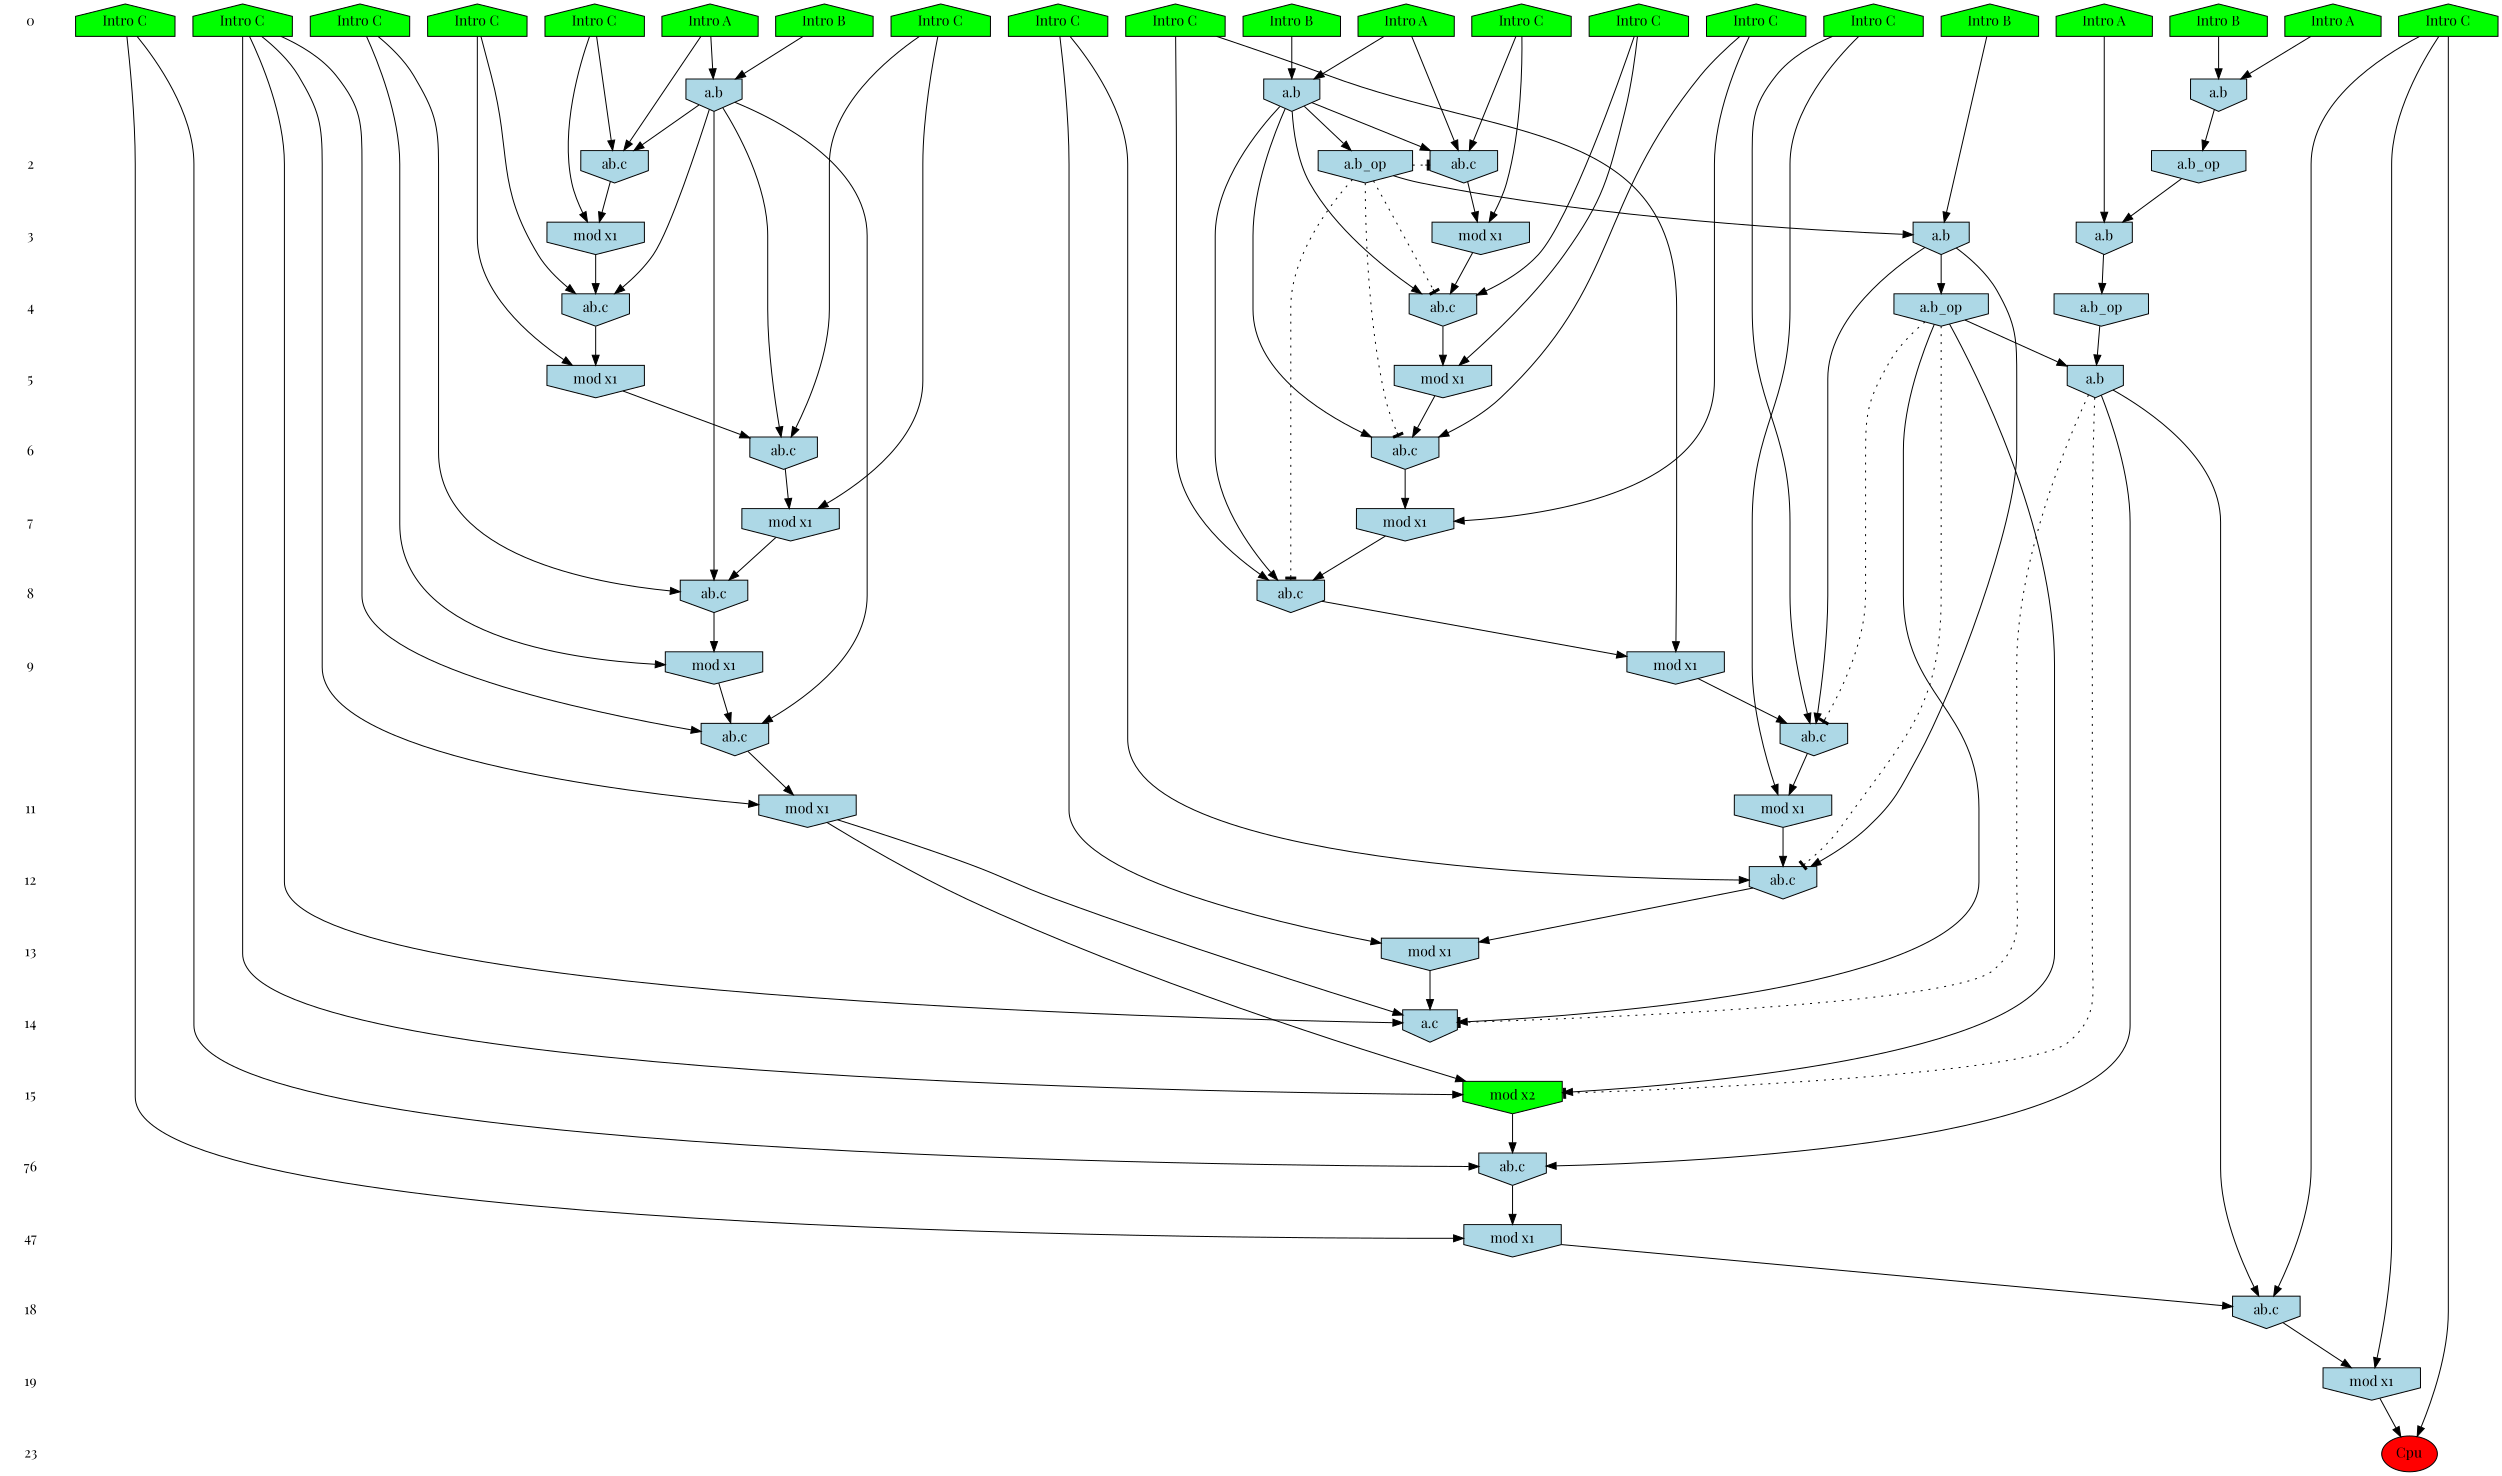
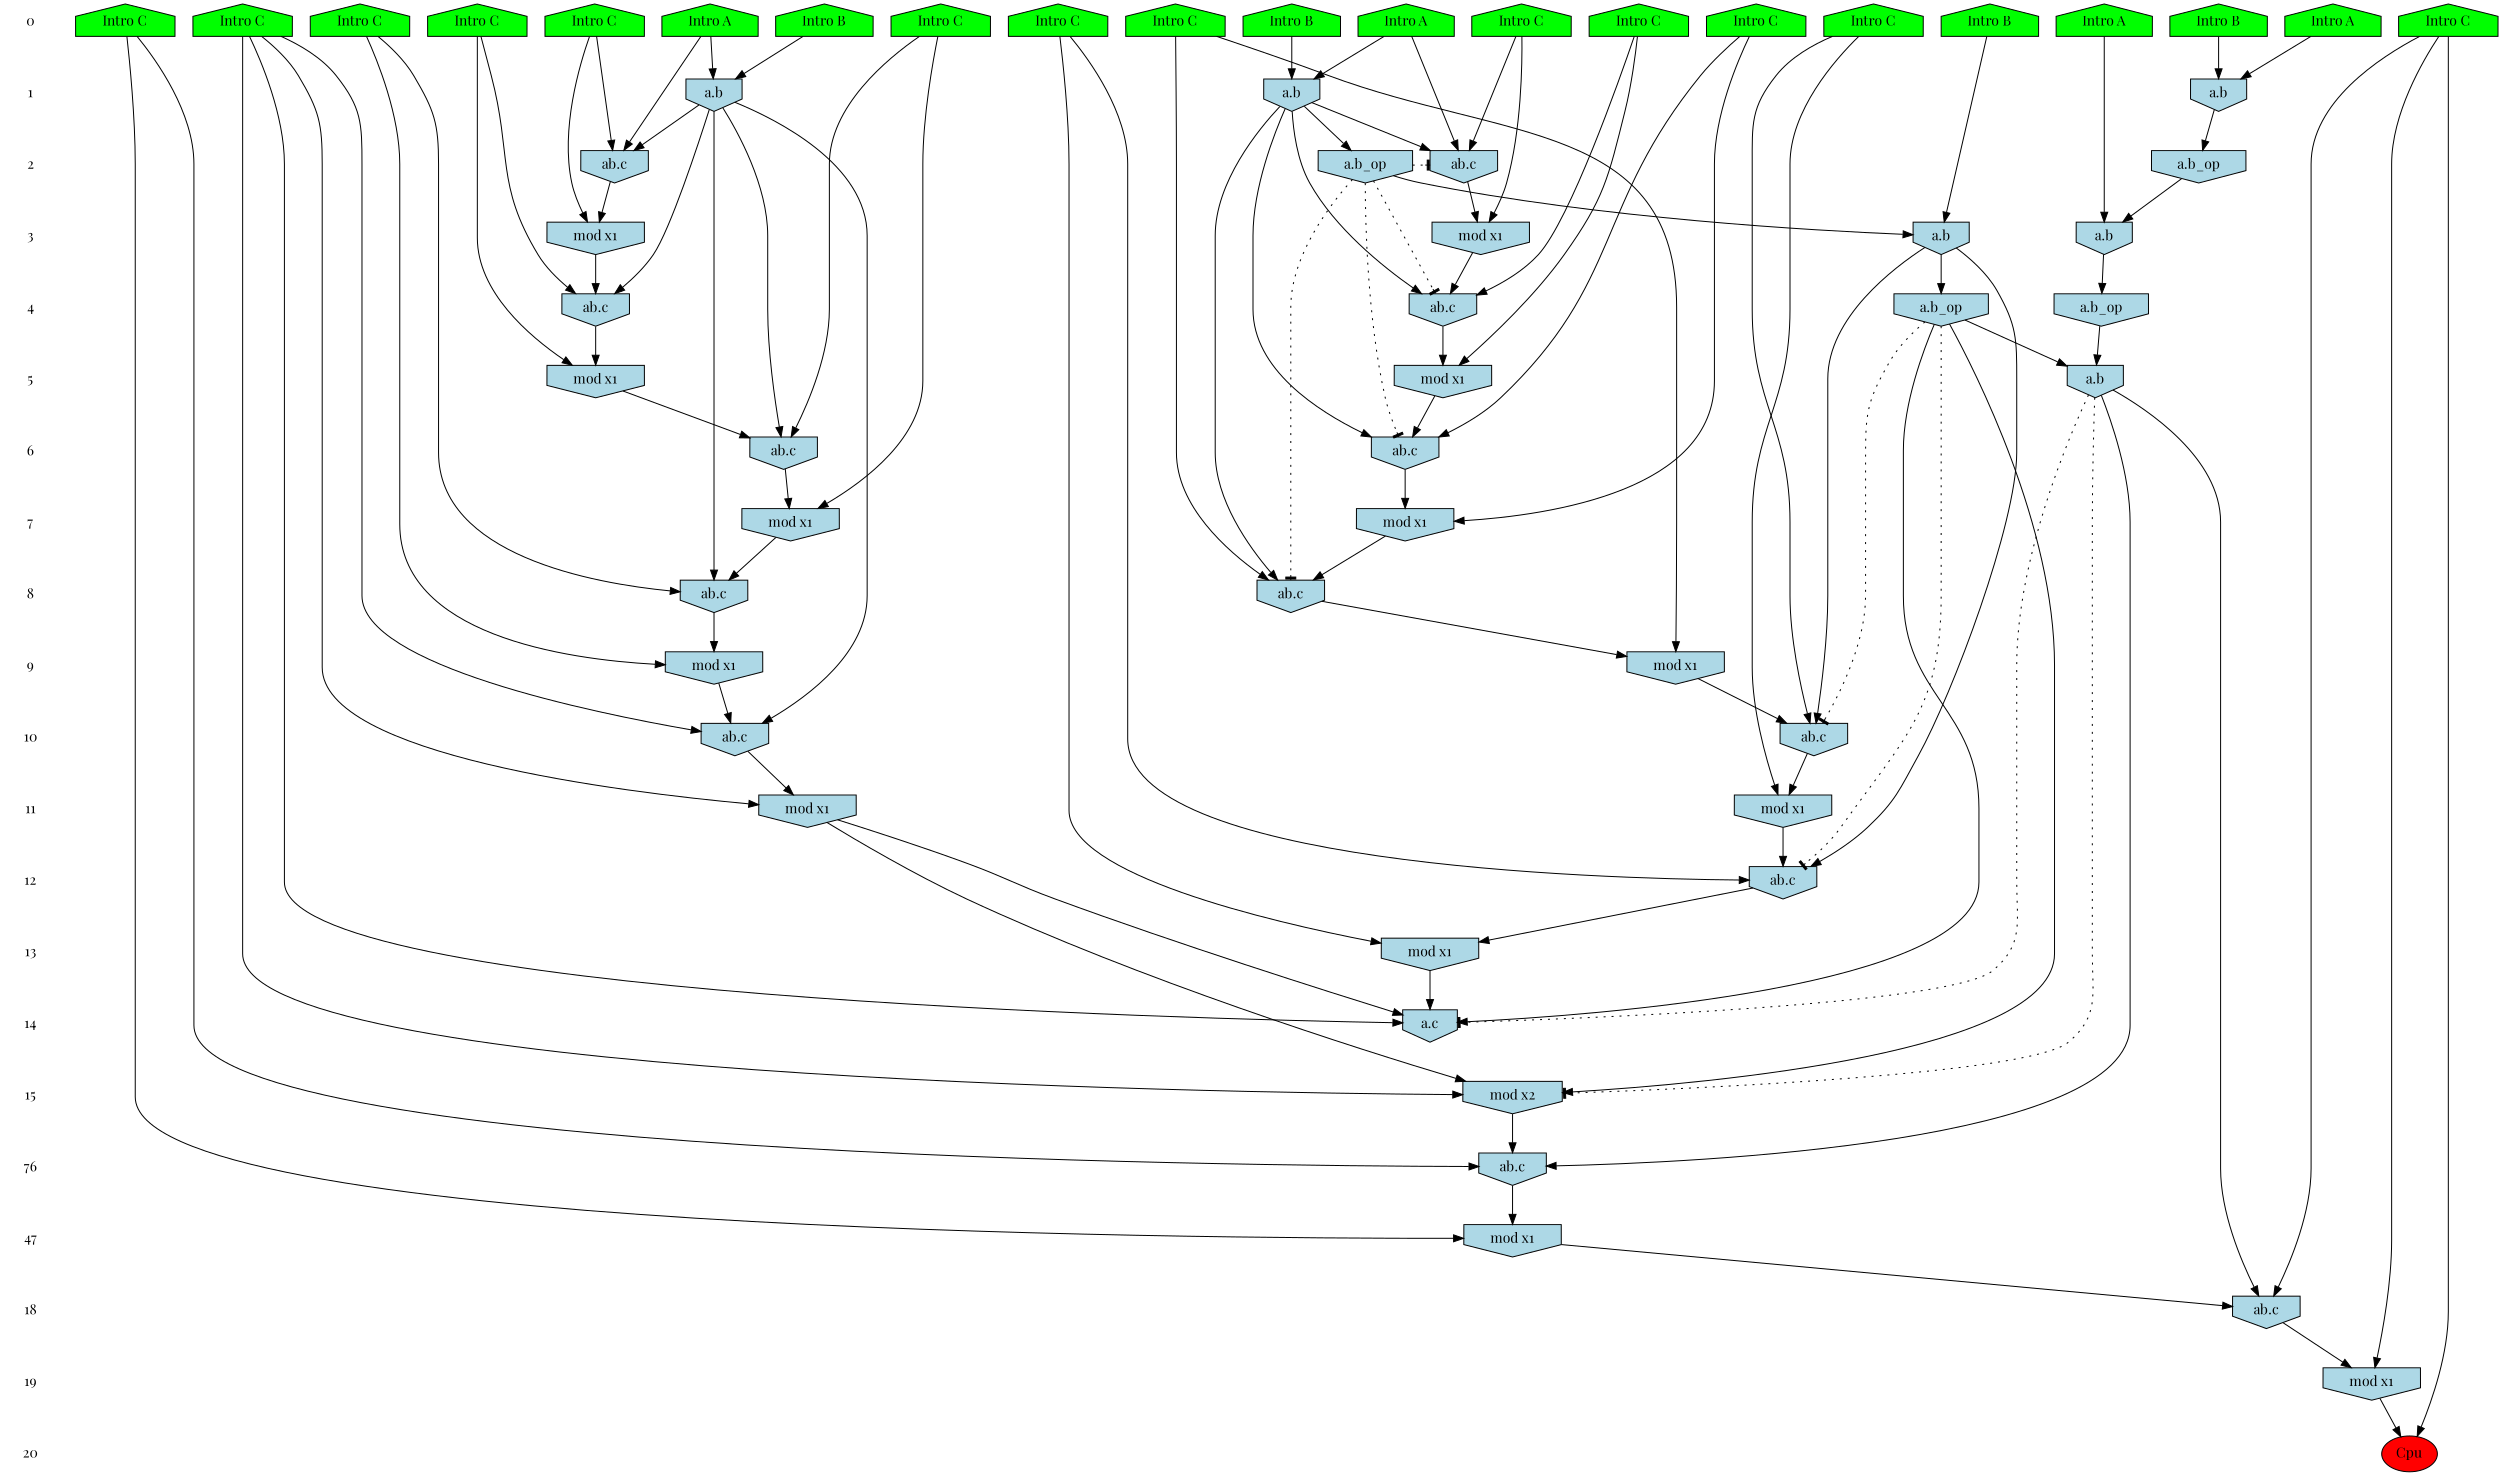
none -> (31, 93)
none -> (31, 738)
(1513, 1096) -> (1513, 1096)
(31, 1454) -> (31, 1454)
